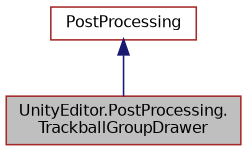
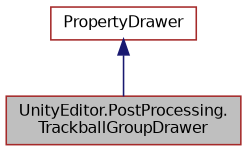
(124, 23) -> (124, 23)
